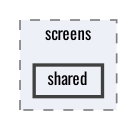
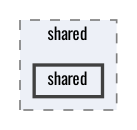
(68, 36) -> (68, 36)
